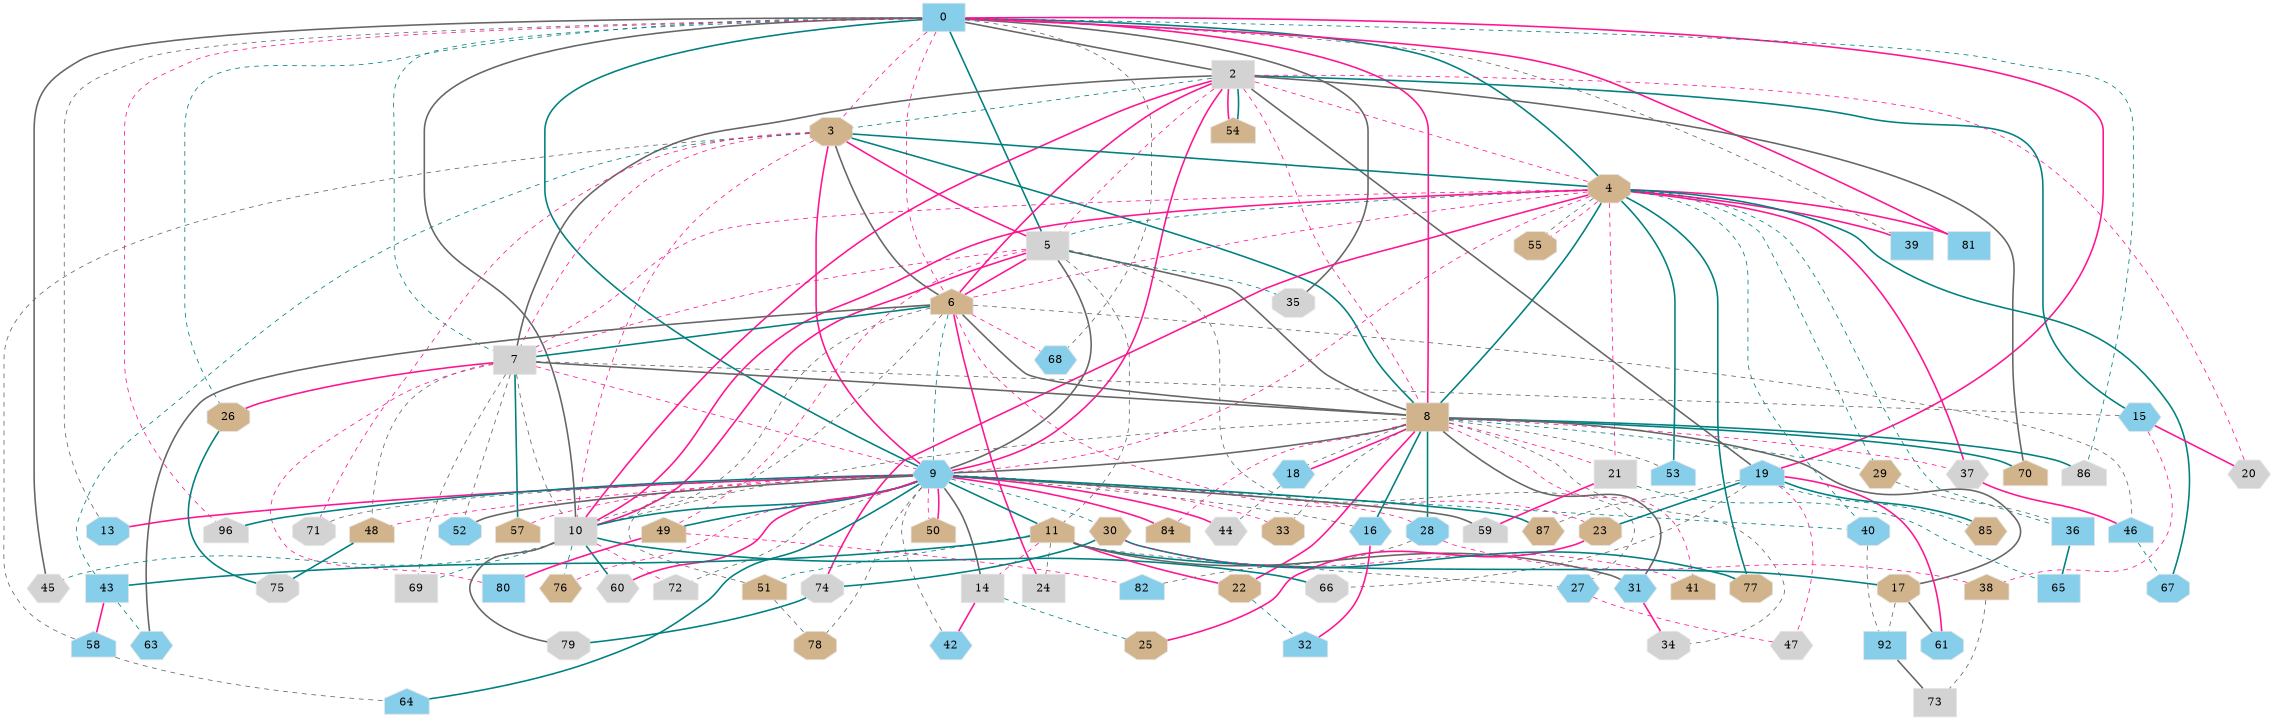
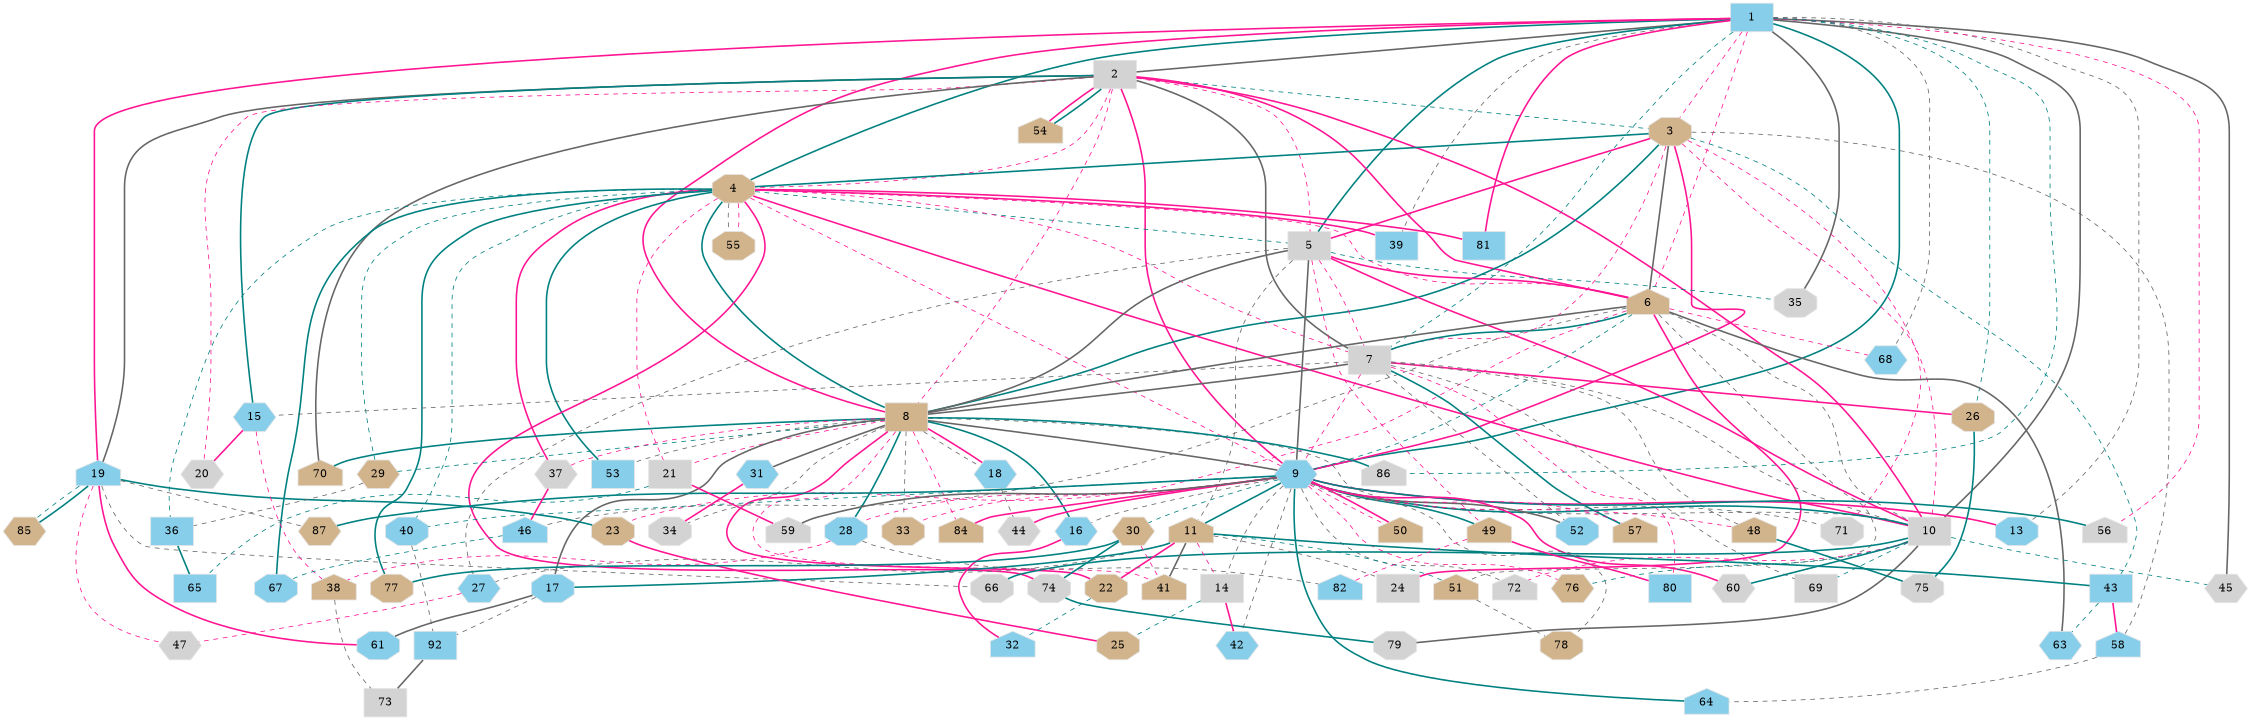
(944, 17) -> (1752, 17)
(1673, 474) -> (613, 474)
(968, 529) -> (1249, 526)
(226, 531) -> (2105, 531)
(1347, 559) -> (1177, 561)
(1899, 588) -> (553, 588)
